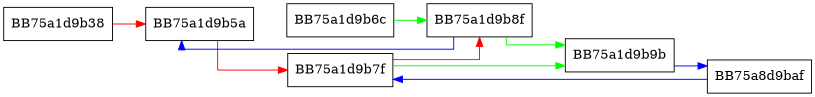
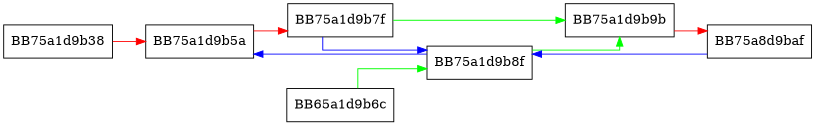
(340, 20) -> (340, 105)
(443, 60) -> (364, 50)
(686, 66) -> (686, 31)
(555, 79) -> (624, 54)
